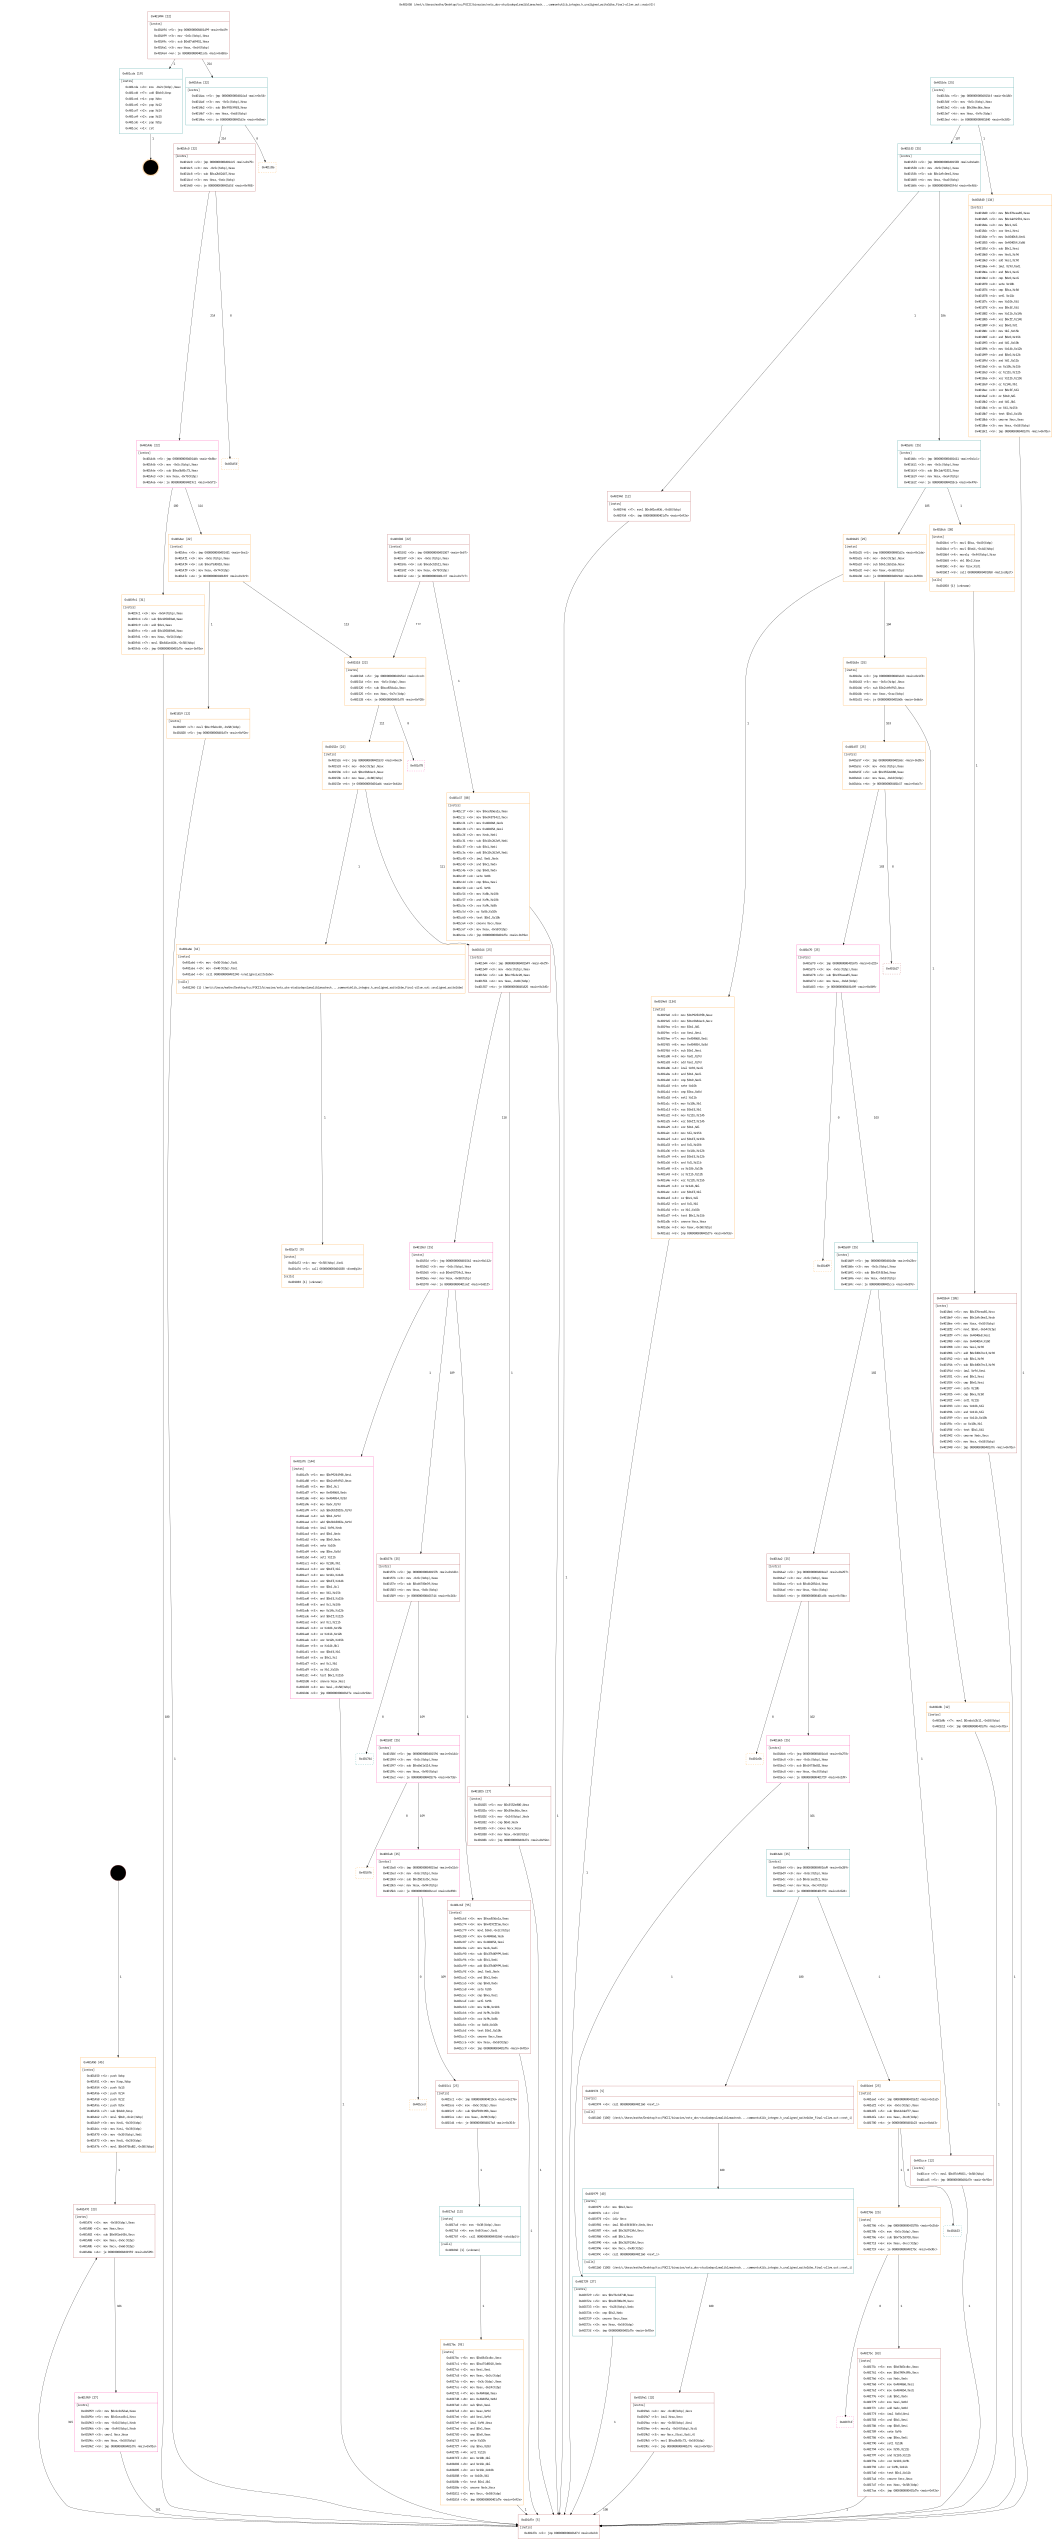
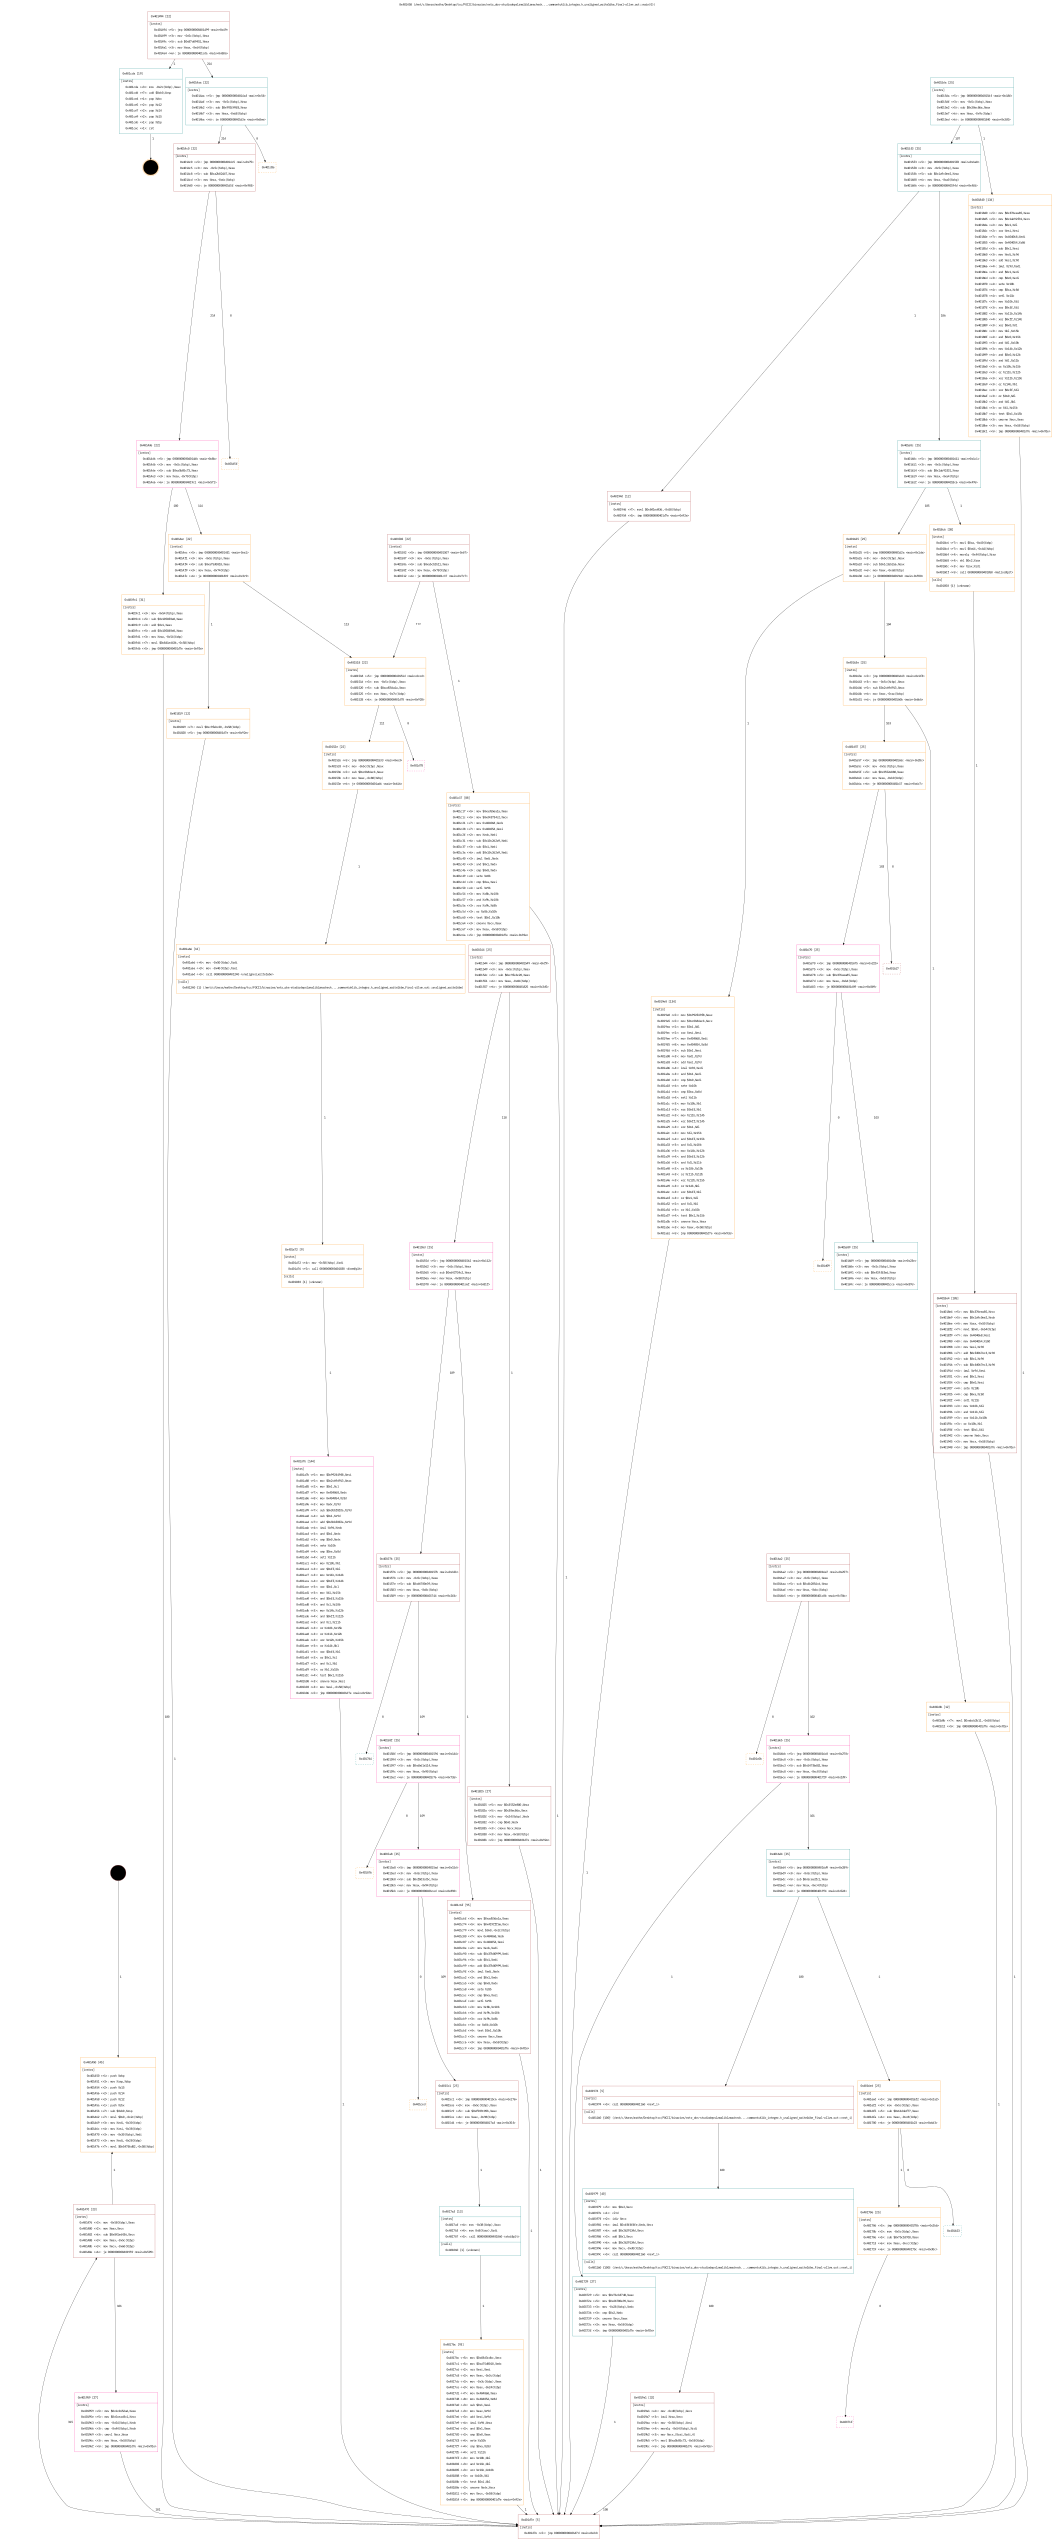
(395, 885) -> none
(391, 1370) -> (326, 1371)
(842, 1421) -> none
(952, 2170) -> none
(116, 2177) -> (112, 2179)
(899, 2422) -> none
